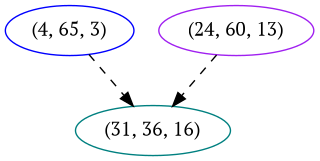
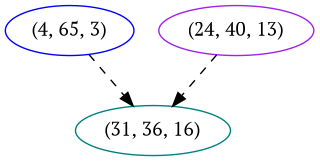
(236, 31) -> (236, 31)
